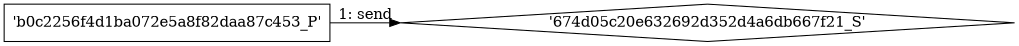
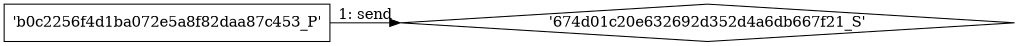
(708, 23) -> (708, 23)
